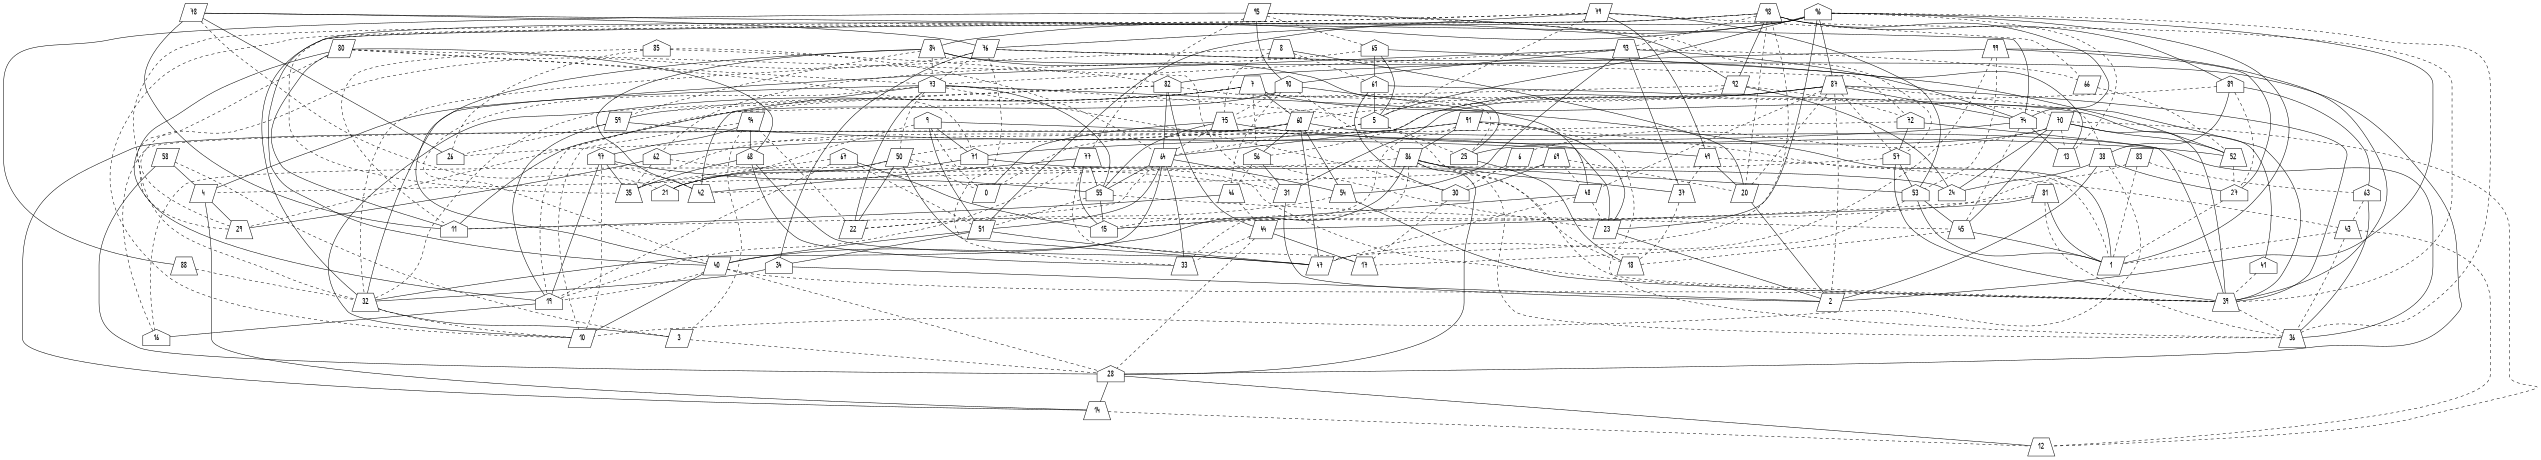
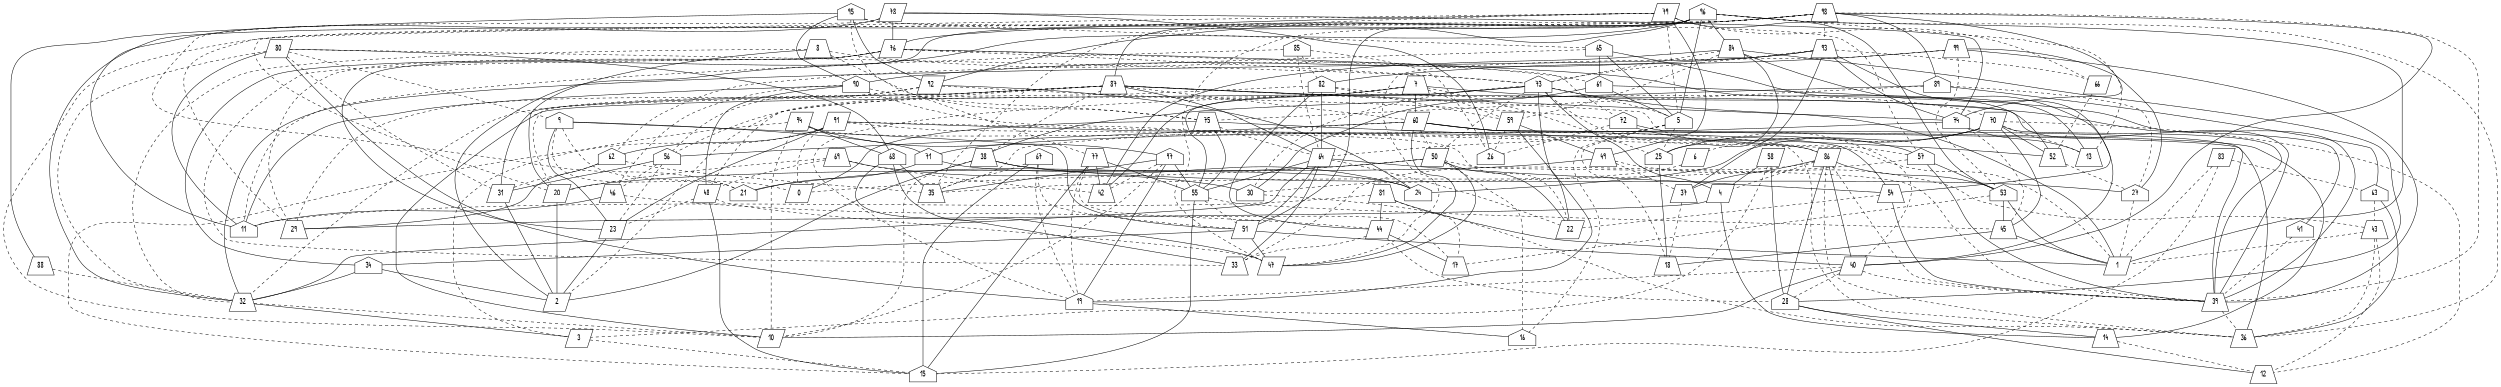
(1257, 13) -> (851, 13)
(754, 78) -> (418, 85)
(1795, 248) -> (1835, 249)
(893, 356) -> (750, 356)
